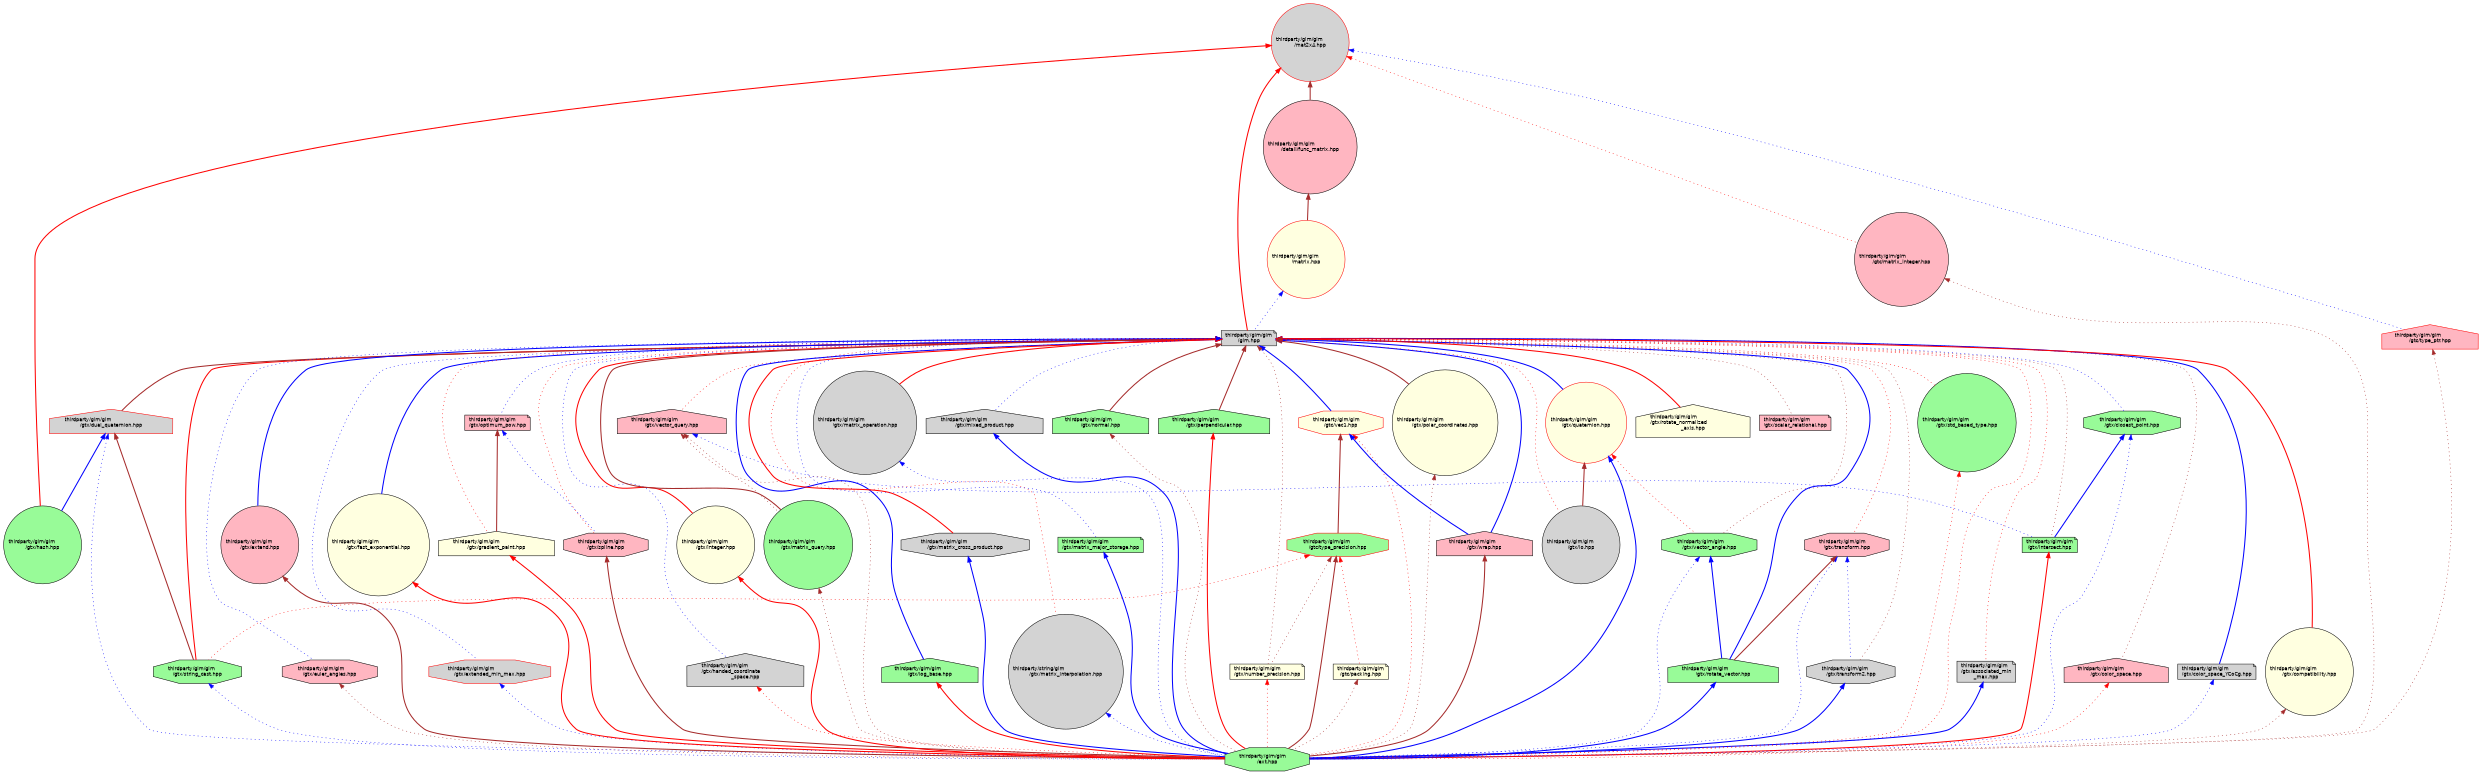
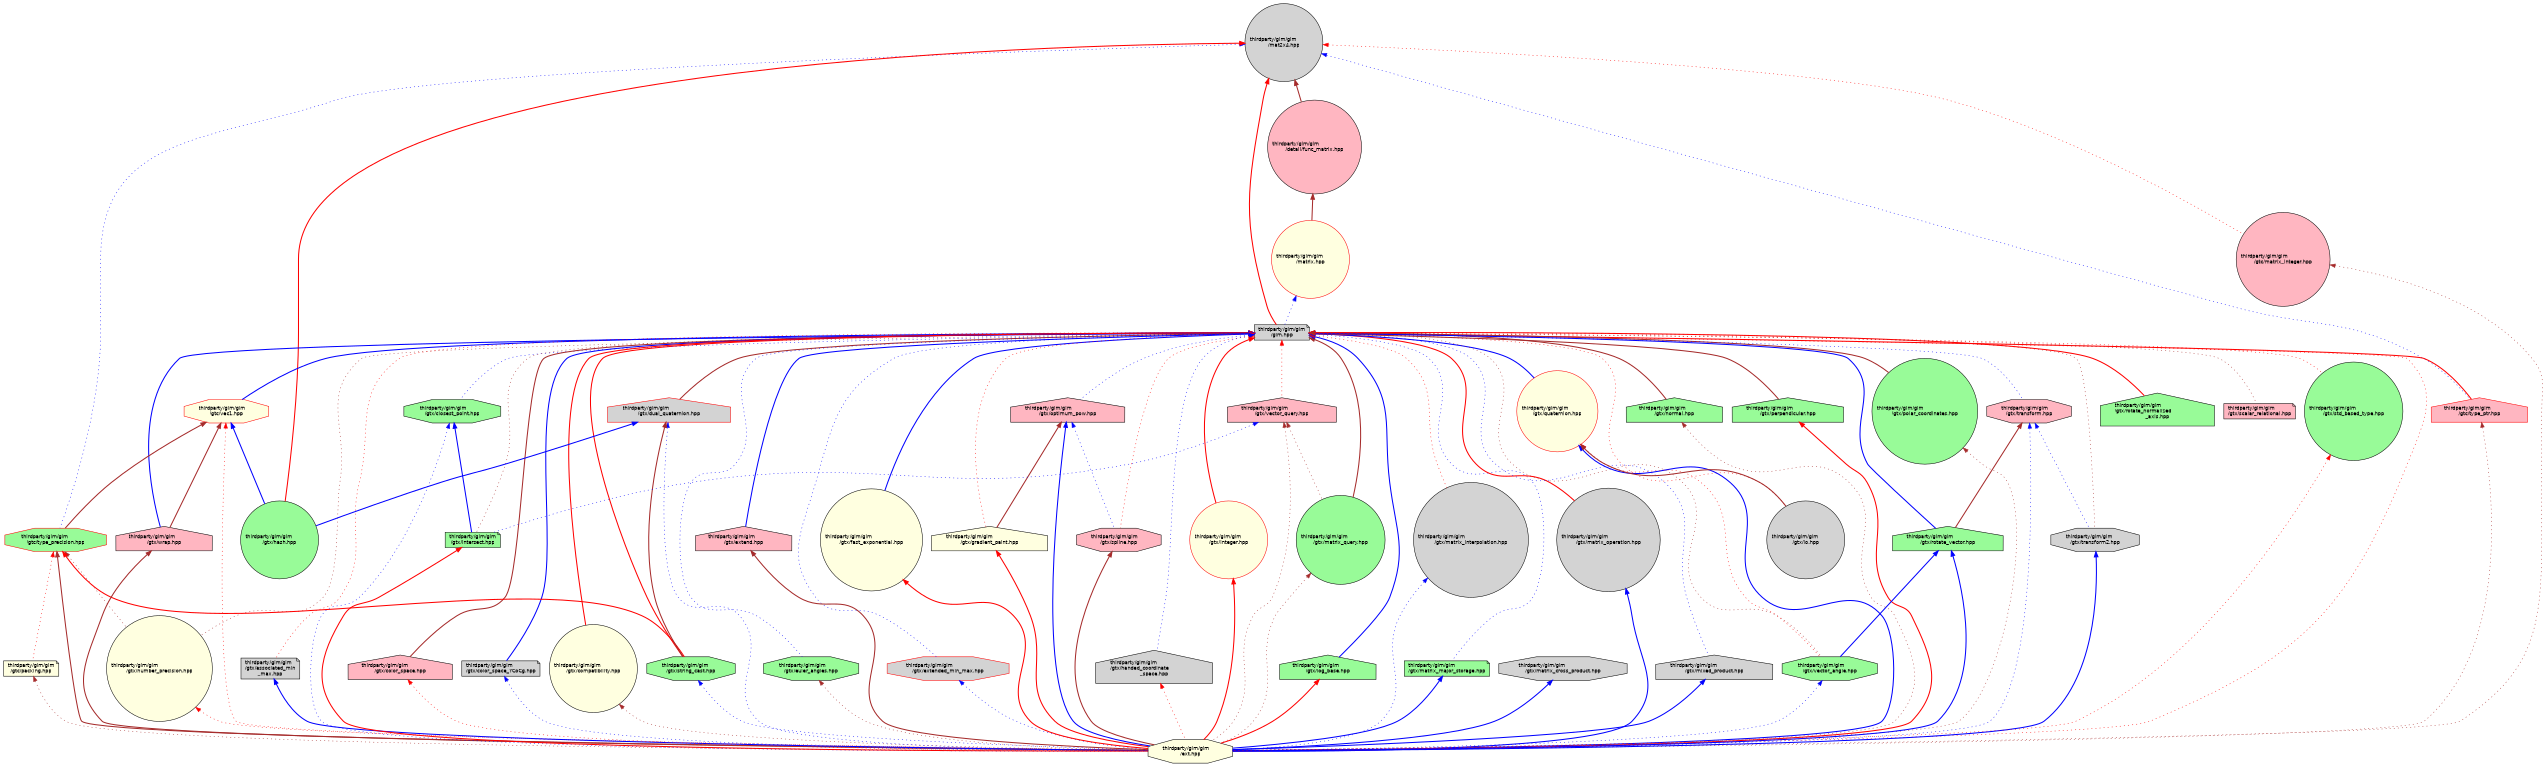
(1310, 43) -> (1284, 43)
none -> (494, 79)
(799, 363) -> (1901, 342)
(1856, 365) -> (1805, 345)
(2186, 371) -> (539, 370)
(498, 423) -> (1068, 411)
(1445, 423) -> (1925, 411)
(1693, 423) -> (2157, 411)
none -> (249, 466)
(1407, 491) -> (194, 478)
(1159, 517) -> (1568, 739)
(260, 545) -> (744, 540)
(716, 545) -> (1229, 540)
(752, 599) -> (375, 606)
(1716, 610) -> (1883, 611)
none -> (1053, 617)
(330, 672) -> (811, 669)
(1066, 672) -> (1471, 540)
(1267, 672) -> (159, 669)
(1267, 759) -> (1190, 751)
